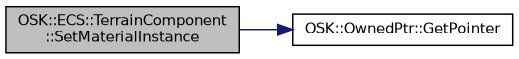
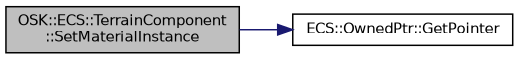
(403, 30) -> (403, 30)
